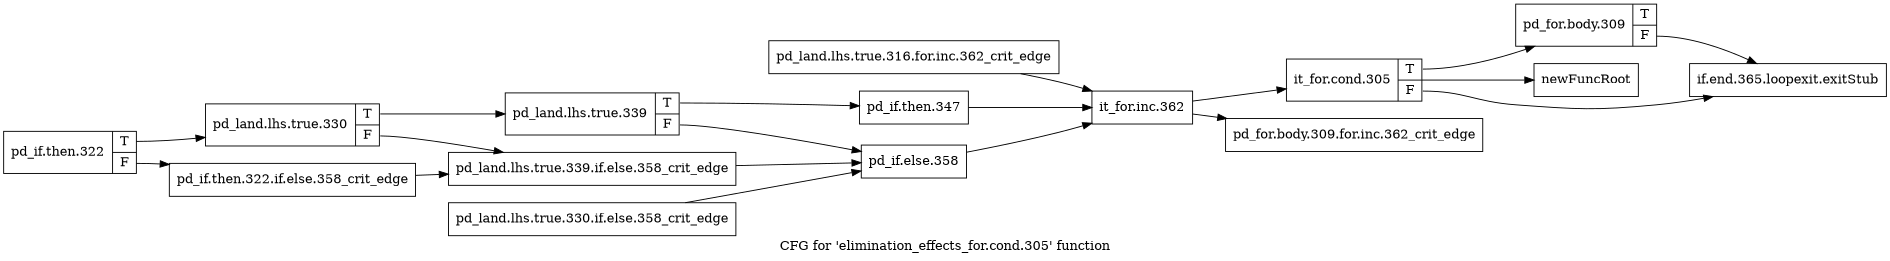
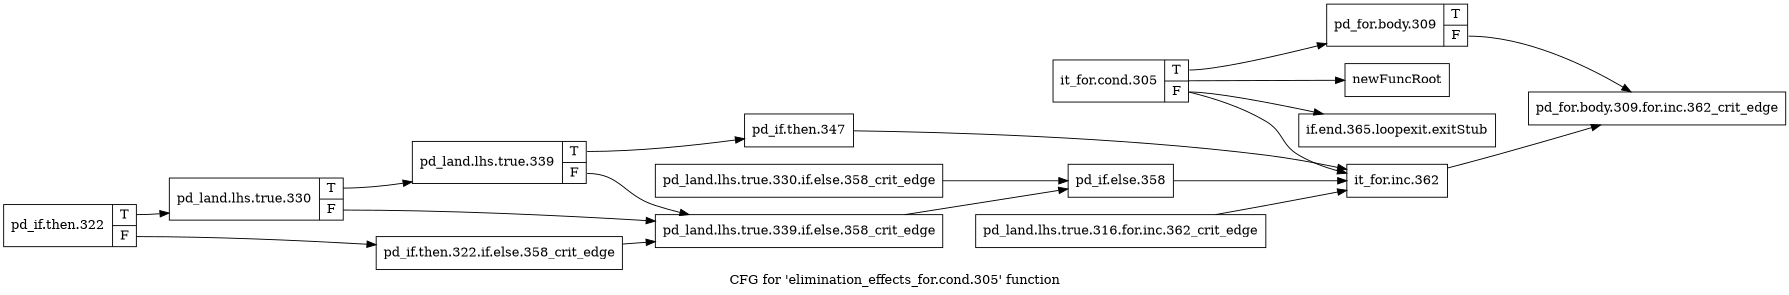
(1704, 43) -> (1549, 52)
(1235, 96) -> (1269, 123)
(766, 135) -> (633, 194)
